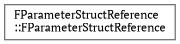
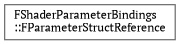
(90, 22) -> (90, 22)
